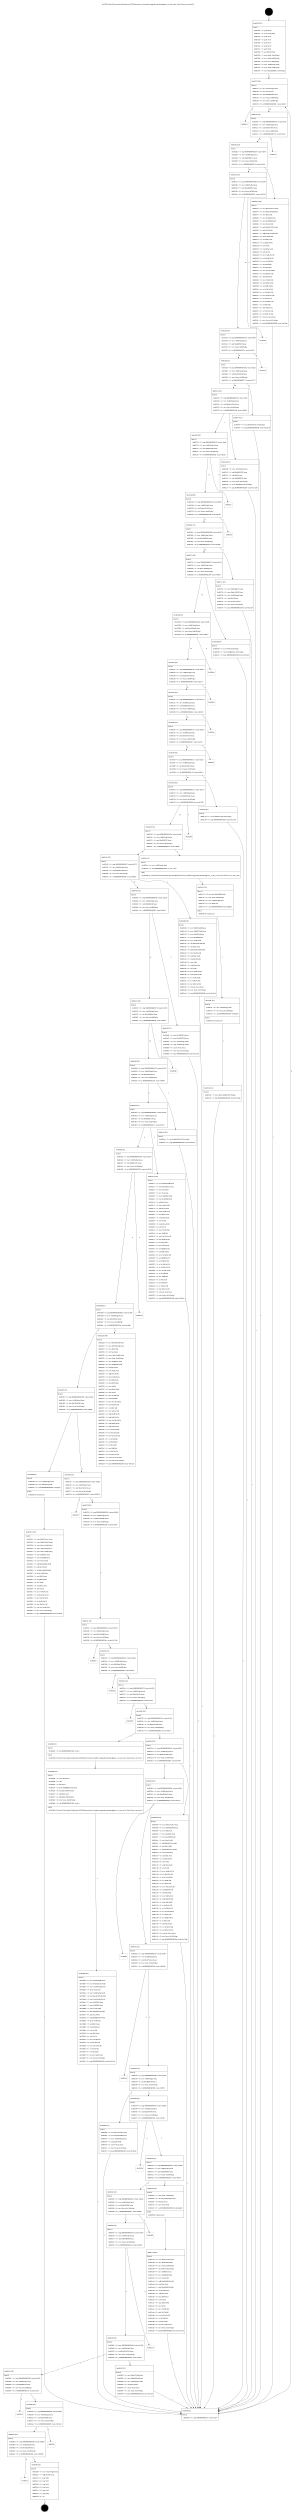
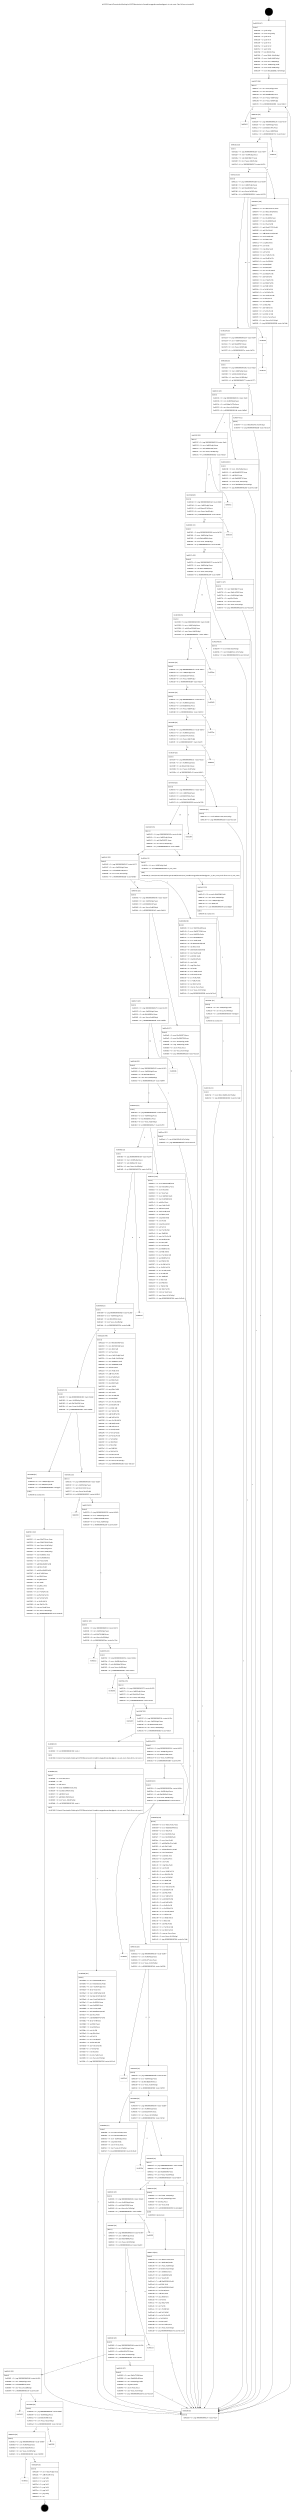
(259, 359) -> (263, 355)
